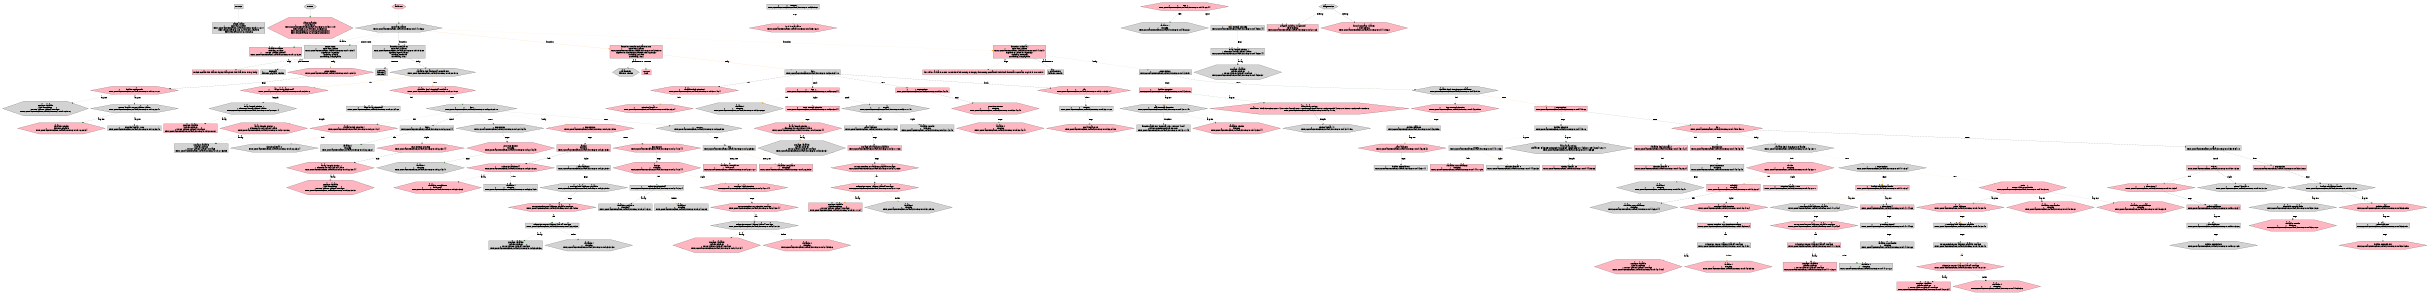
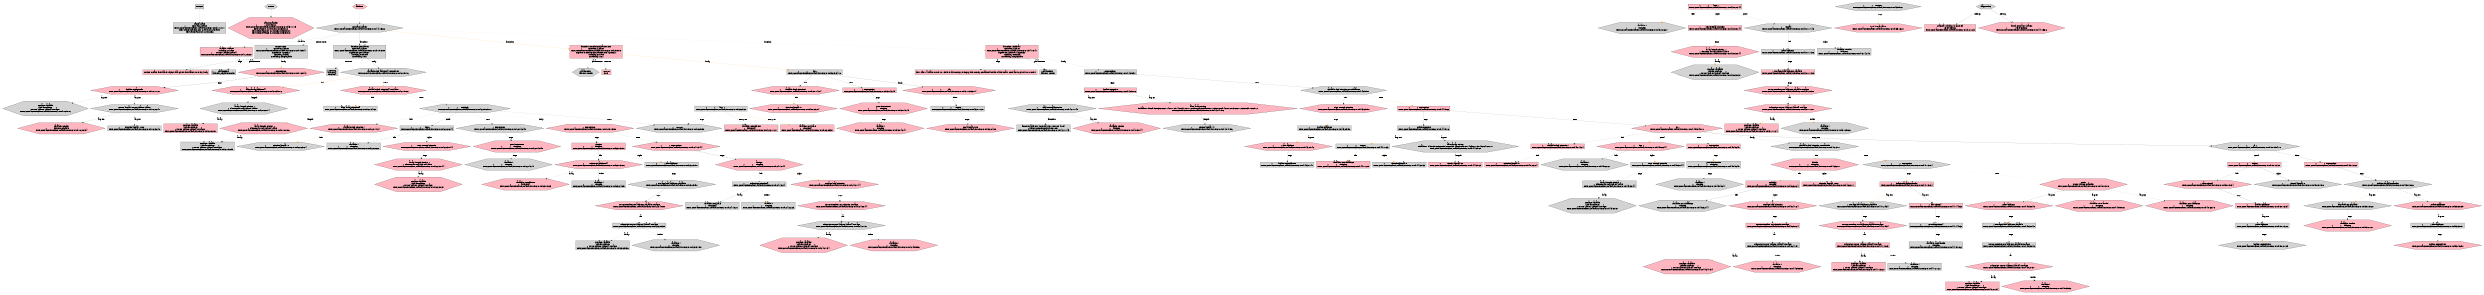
(793, 7) -> (1878, 7)
(273, 72) -> (224, 72)
(813, 81) -> none
(472, 109) -> (465, 109)
none -> (1660, 137)
(1967, 137) -> (1816, 137)
(715, 139) -> (702, 117)
(2213, 148) -> (2254, 146)
